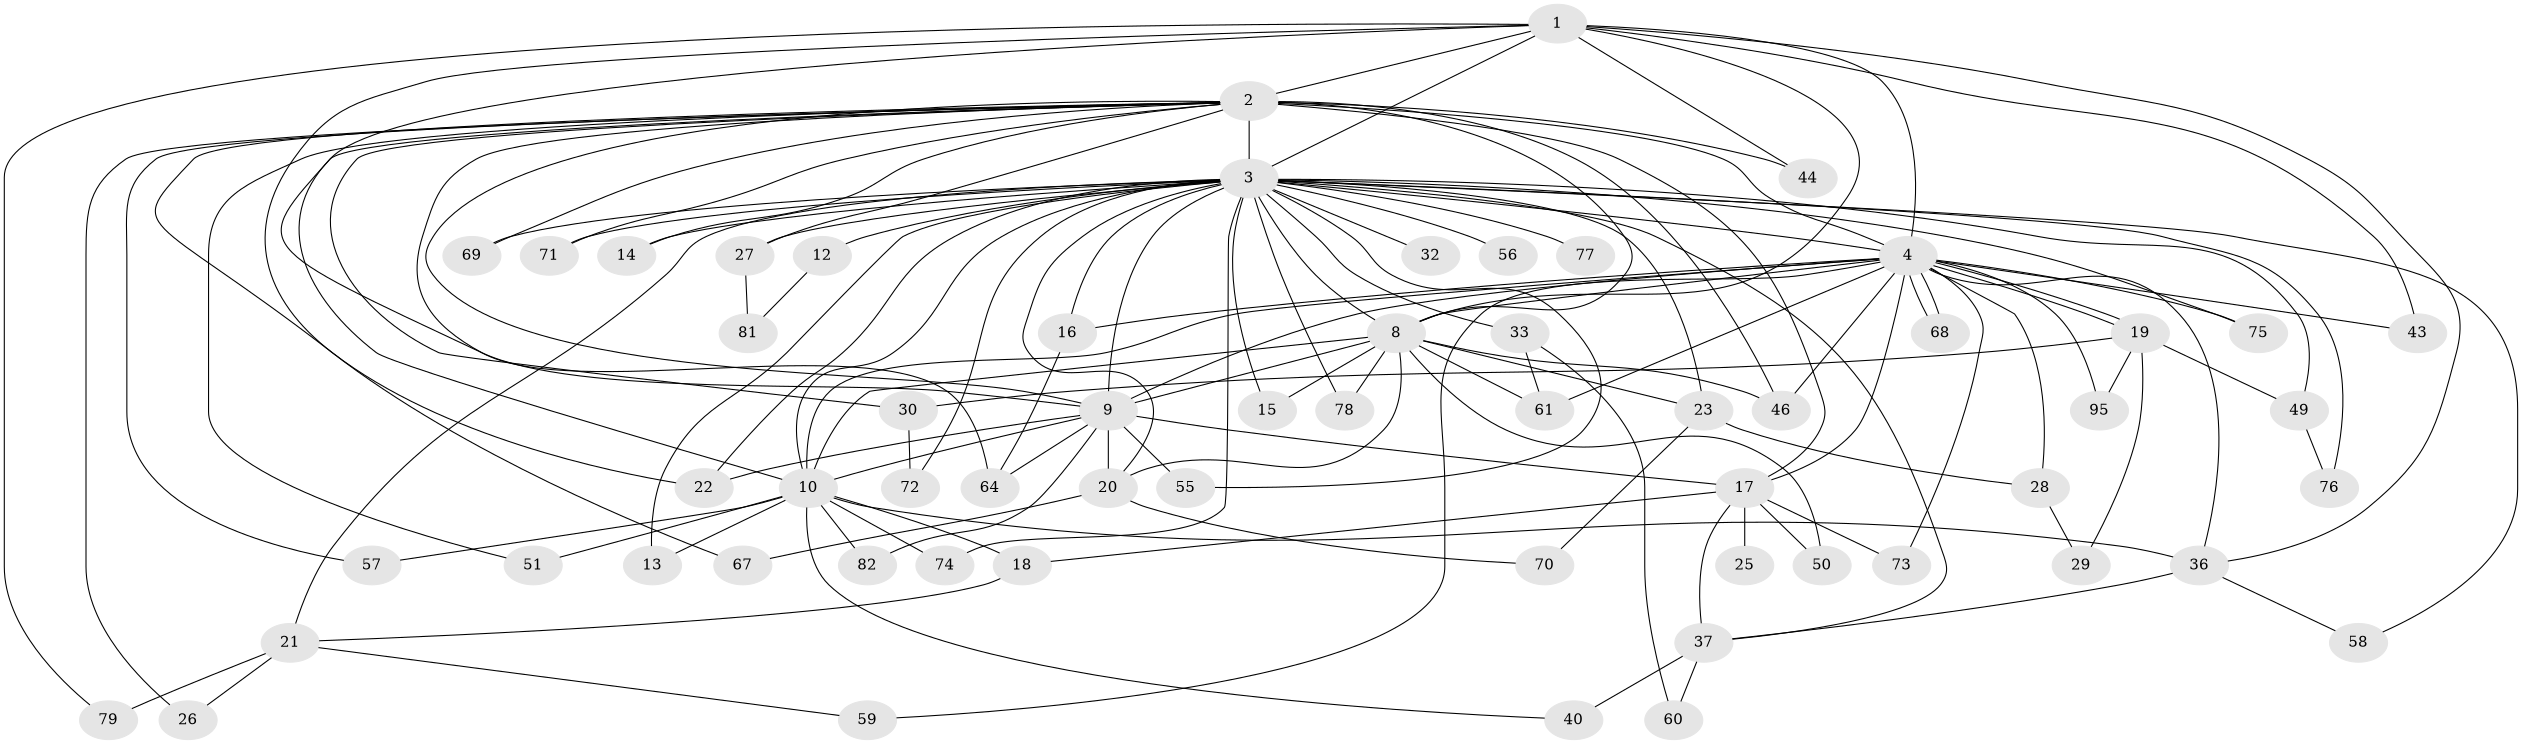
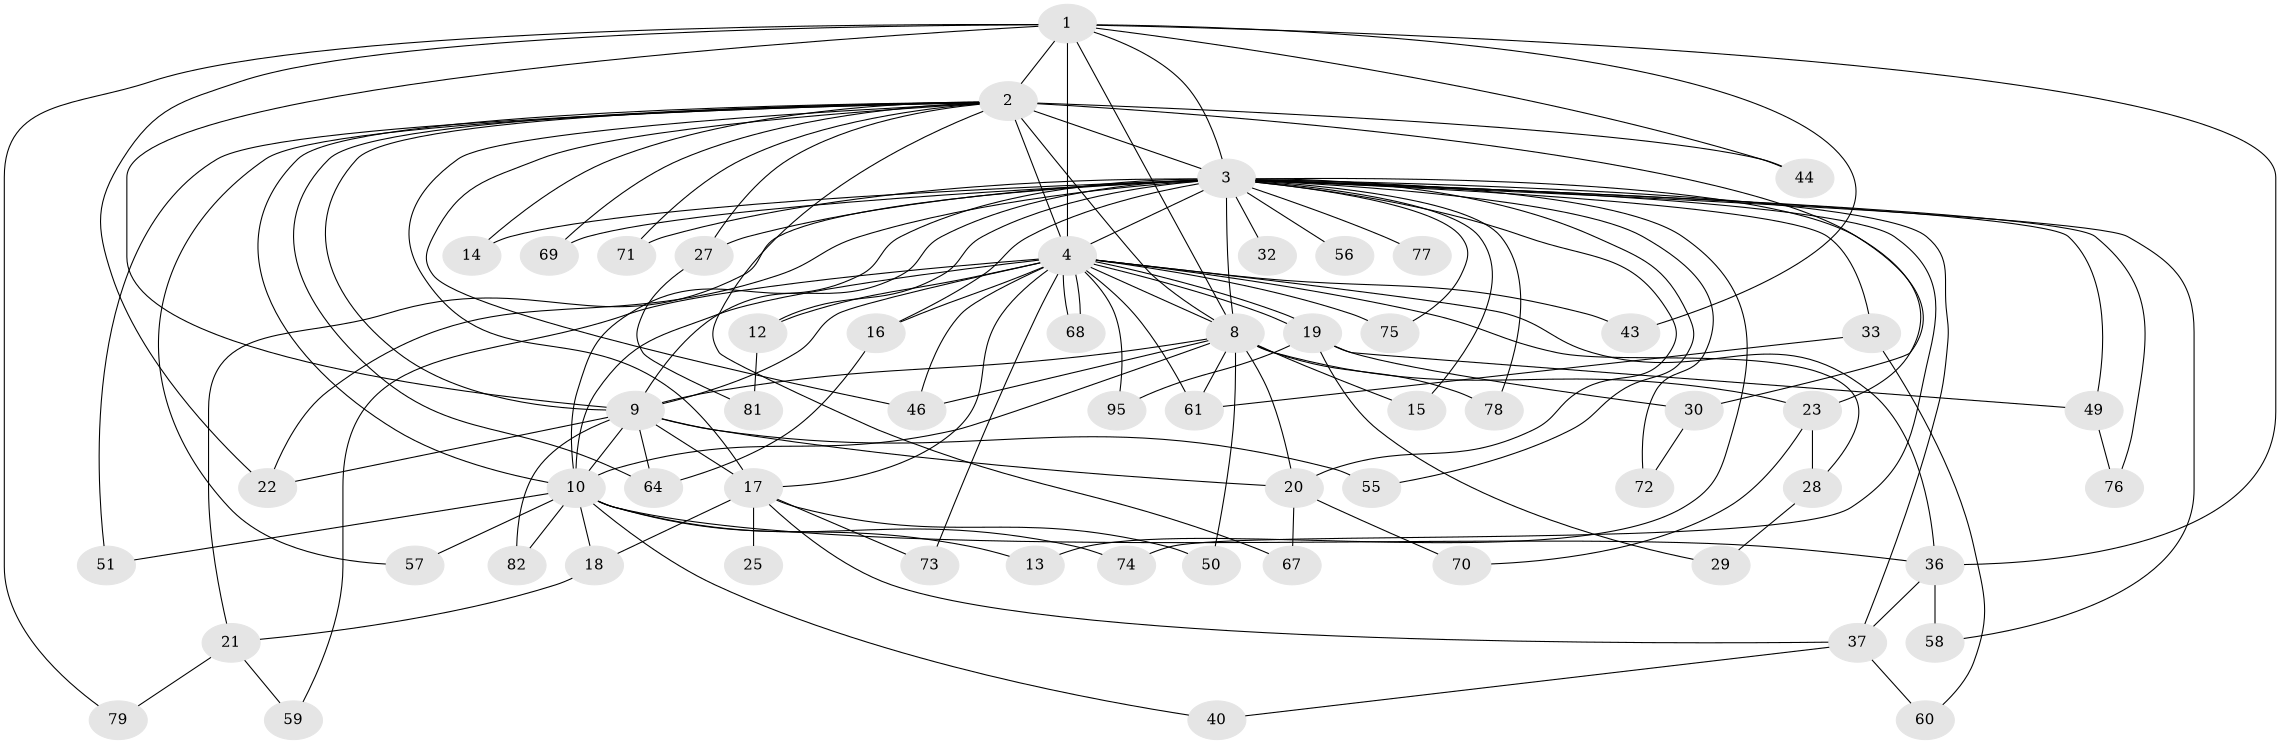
none -> (910, 289)
(188, 720) -> none
